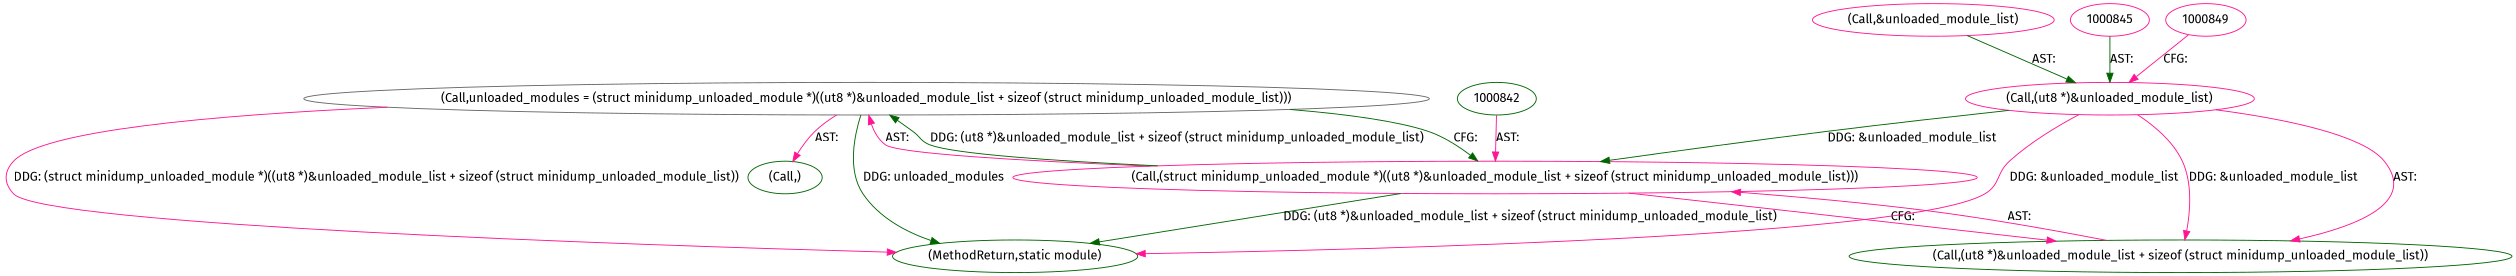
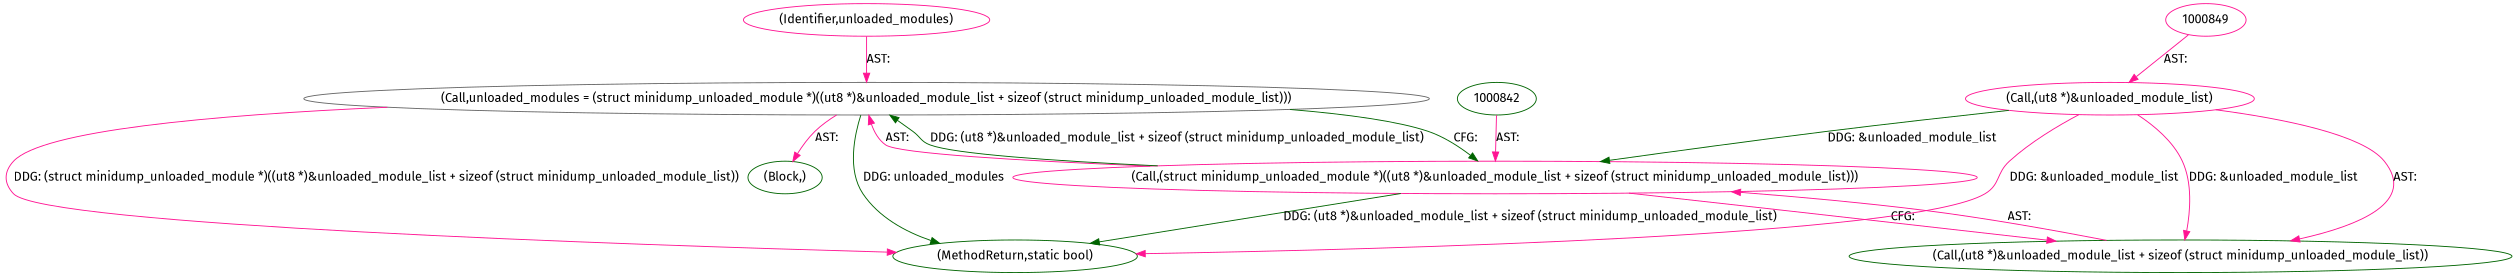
none -> (867, 20)
(1933, 20) -> none
(2110, 20) -> none
(2177, 59) -> (2177, 59)
(785, 177) -> (785, 177)
(1015, 256) -> (1015, 256)
